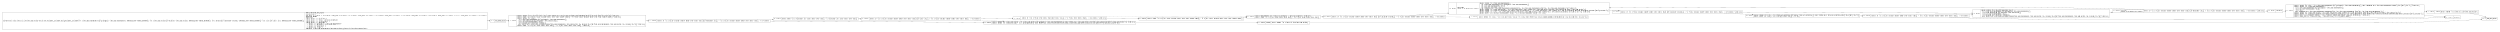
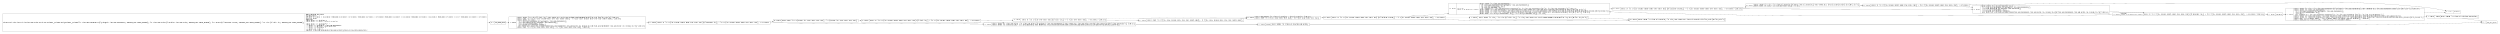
none -> (1677, 20)
